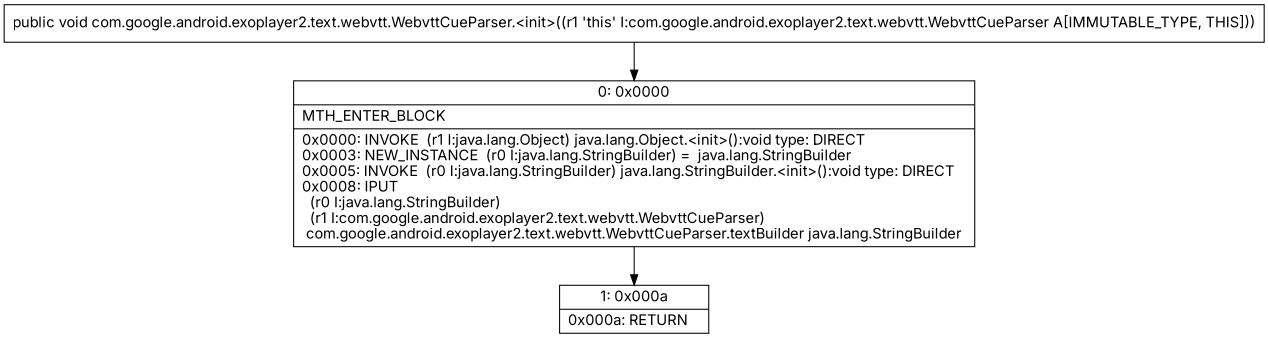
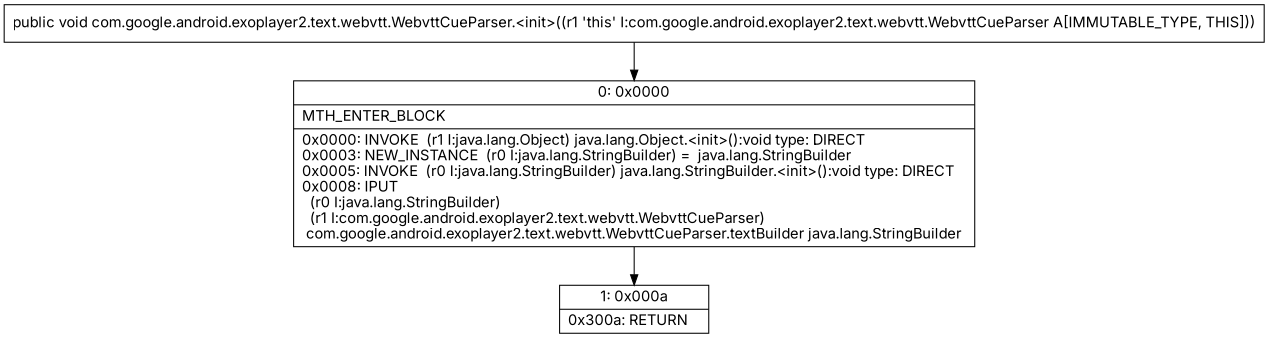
(634, 321) -> (634, 321)
